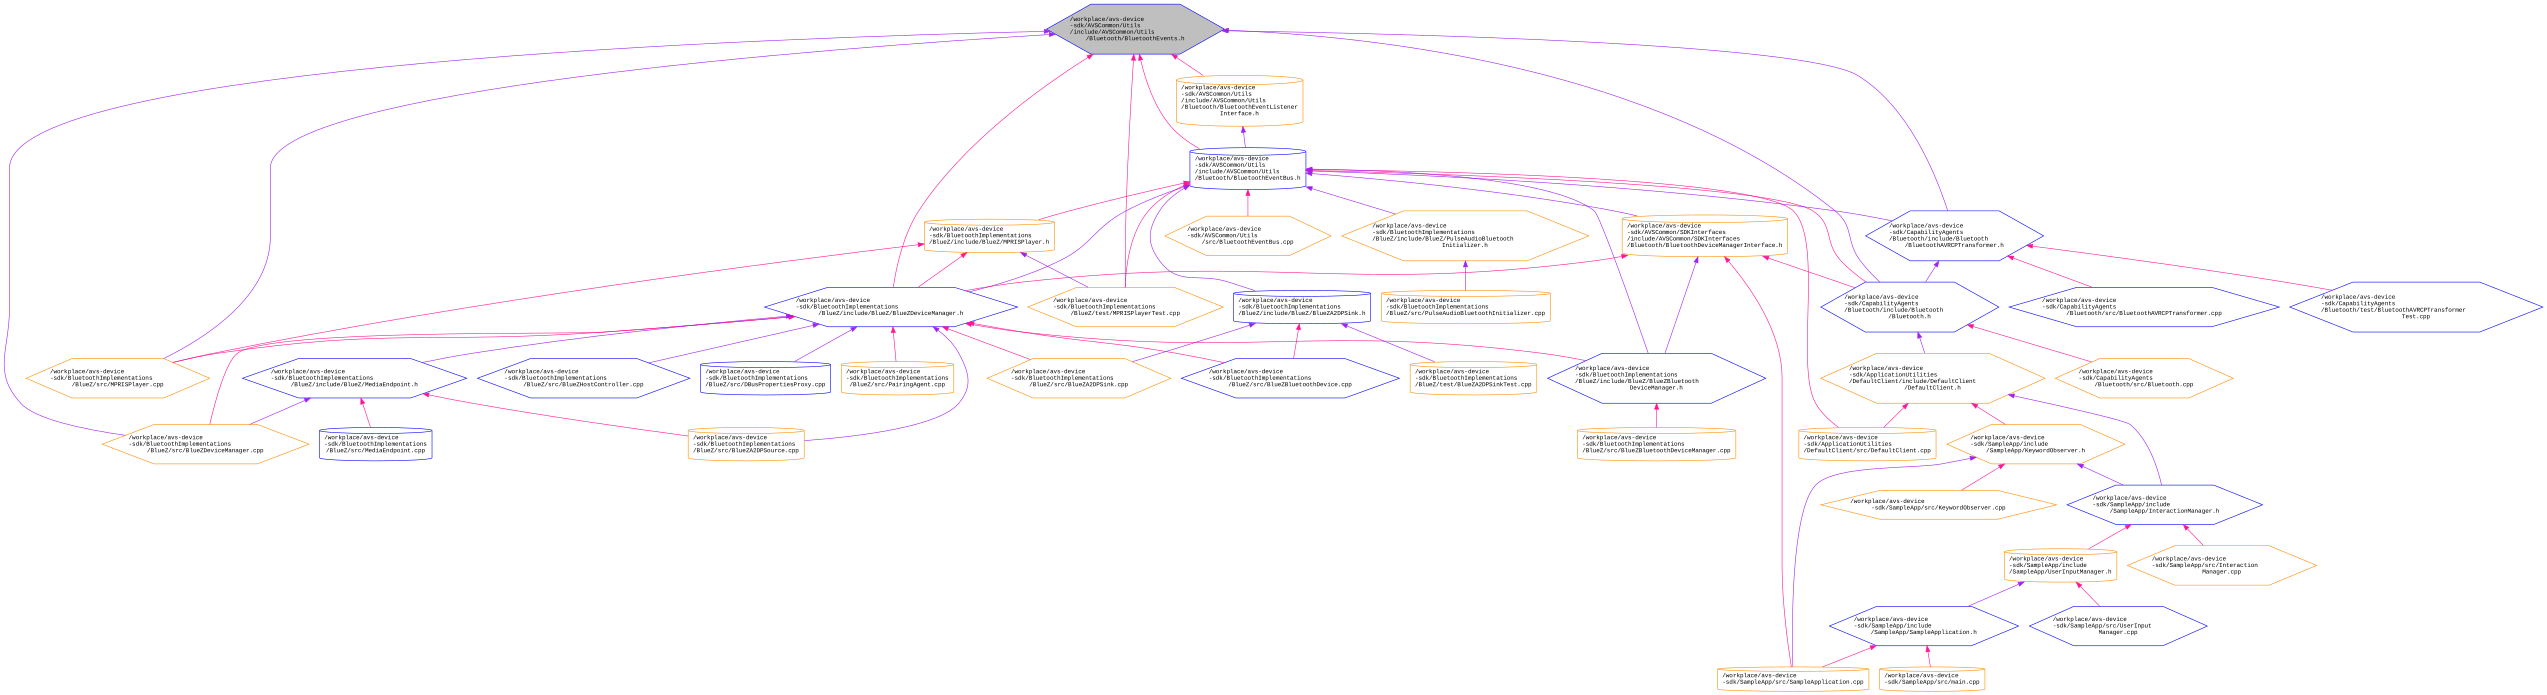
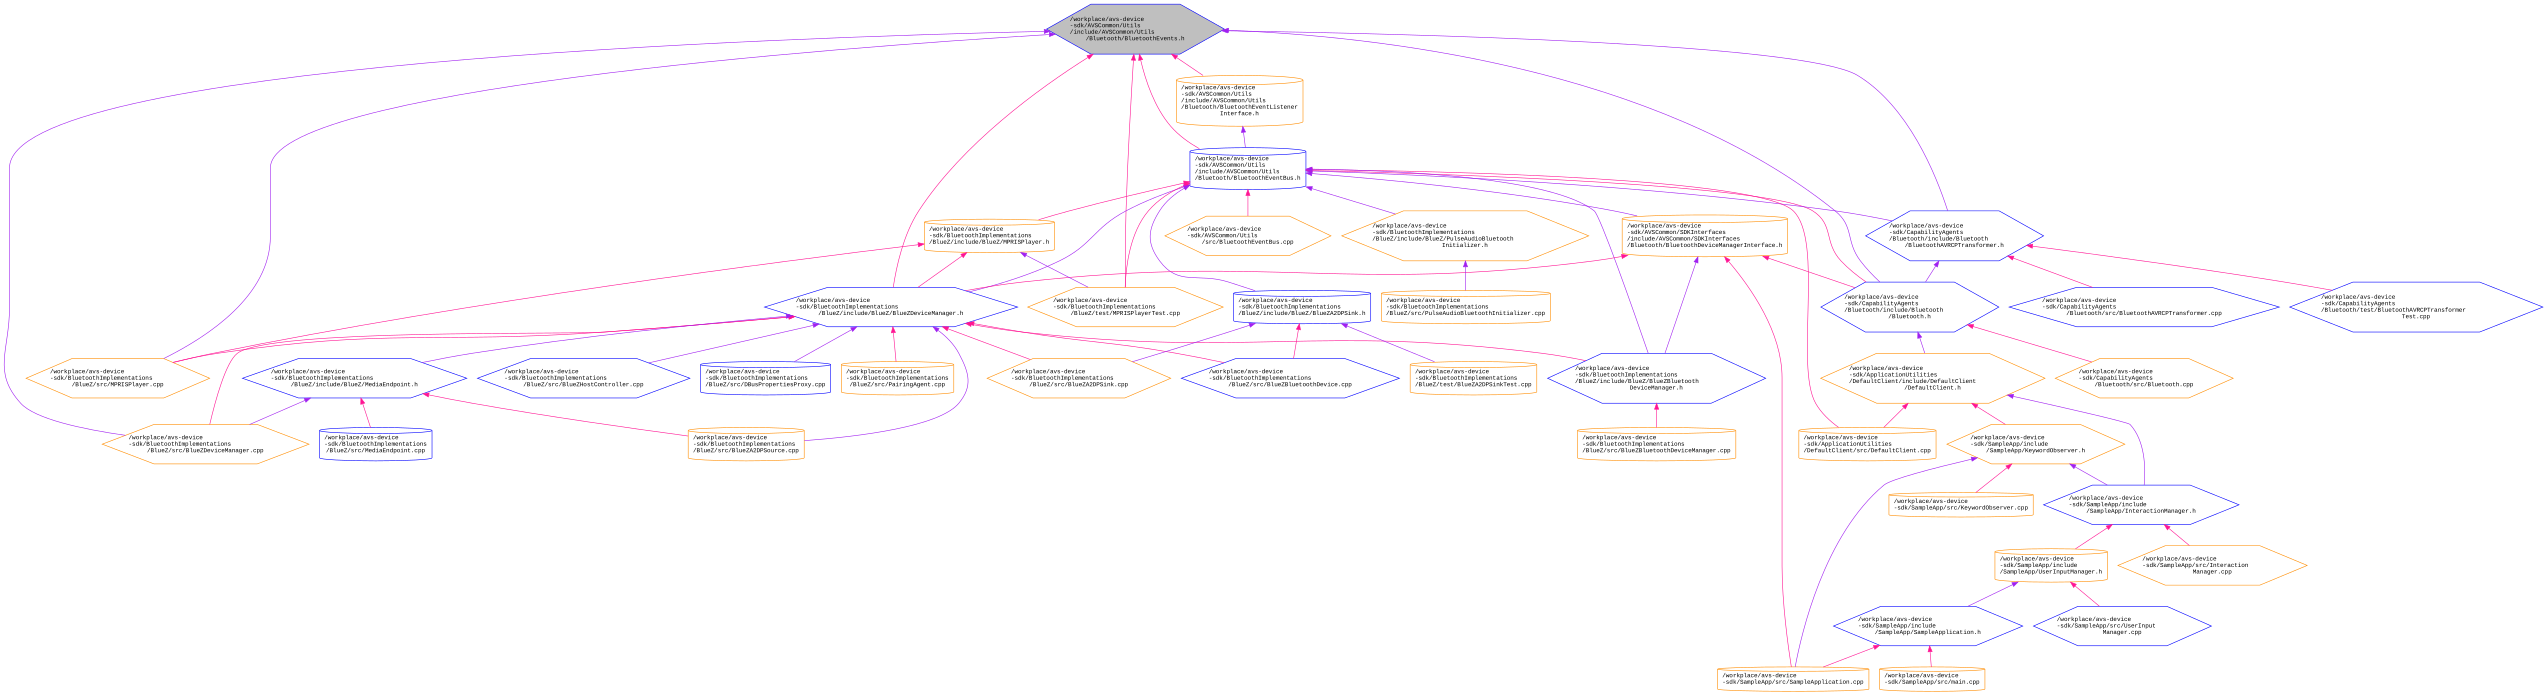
(1939, 505) -> (1961, 505)
